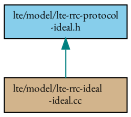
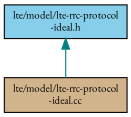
(66, 95) -> (66, 95)
